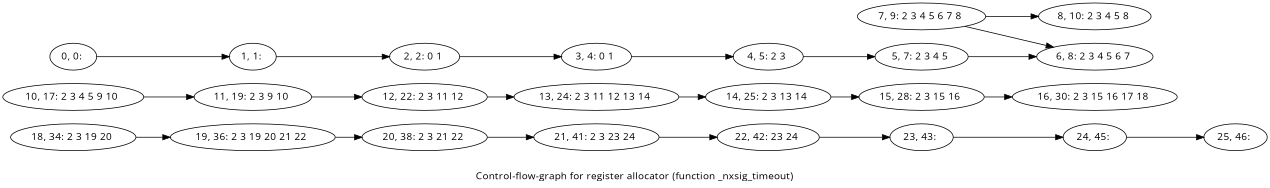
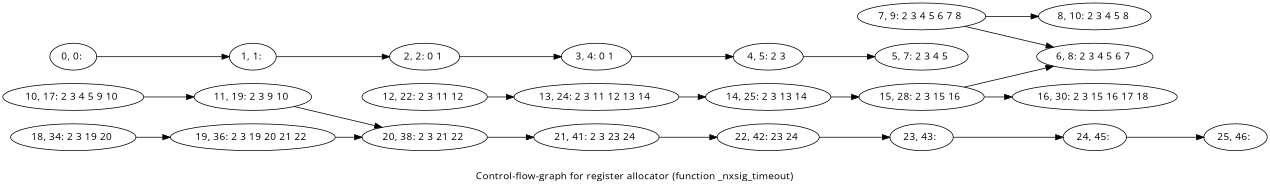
(998, 57) -> (1005, 78)
(333, 97) -> (334, 116)
